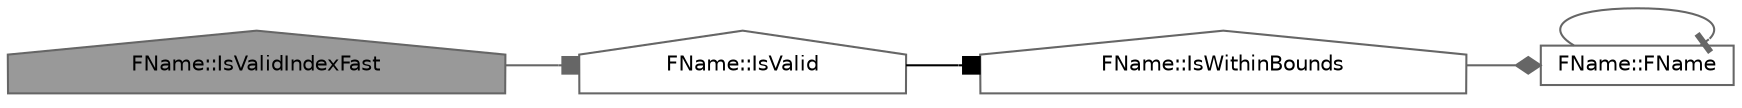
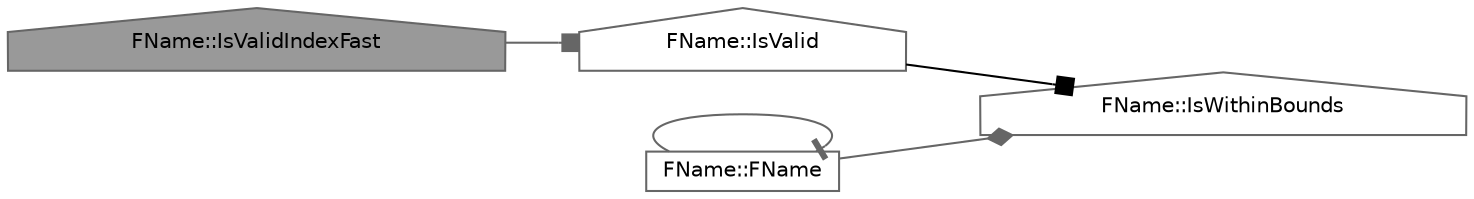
(1491, 65) -> (913, 149)
